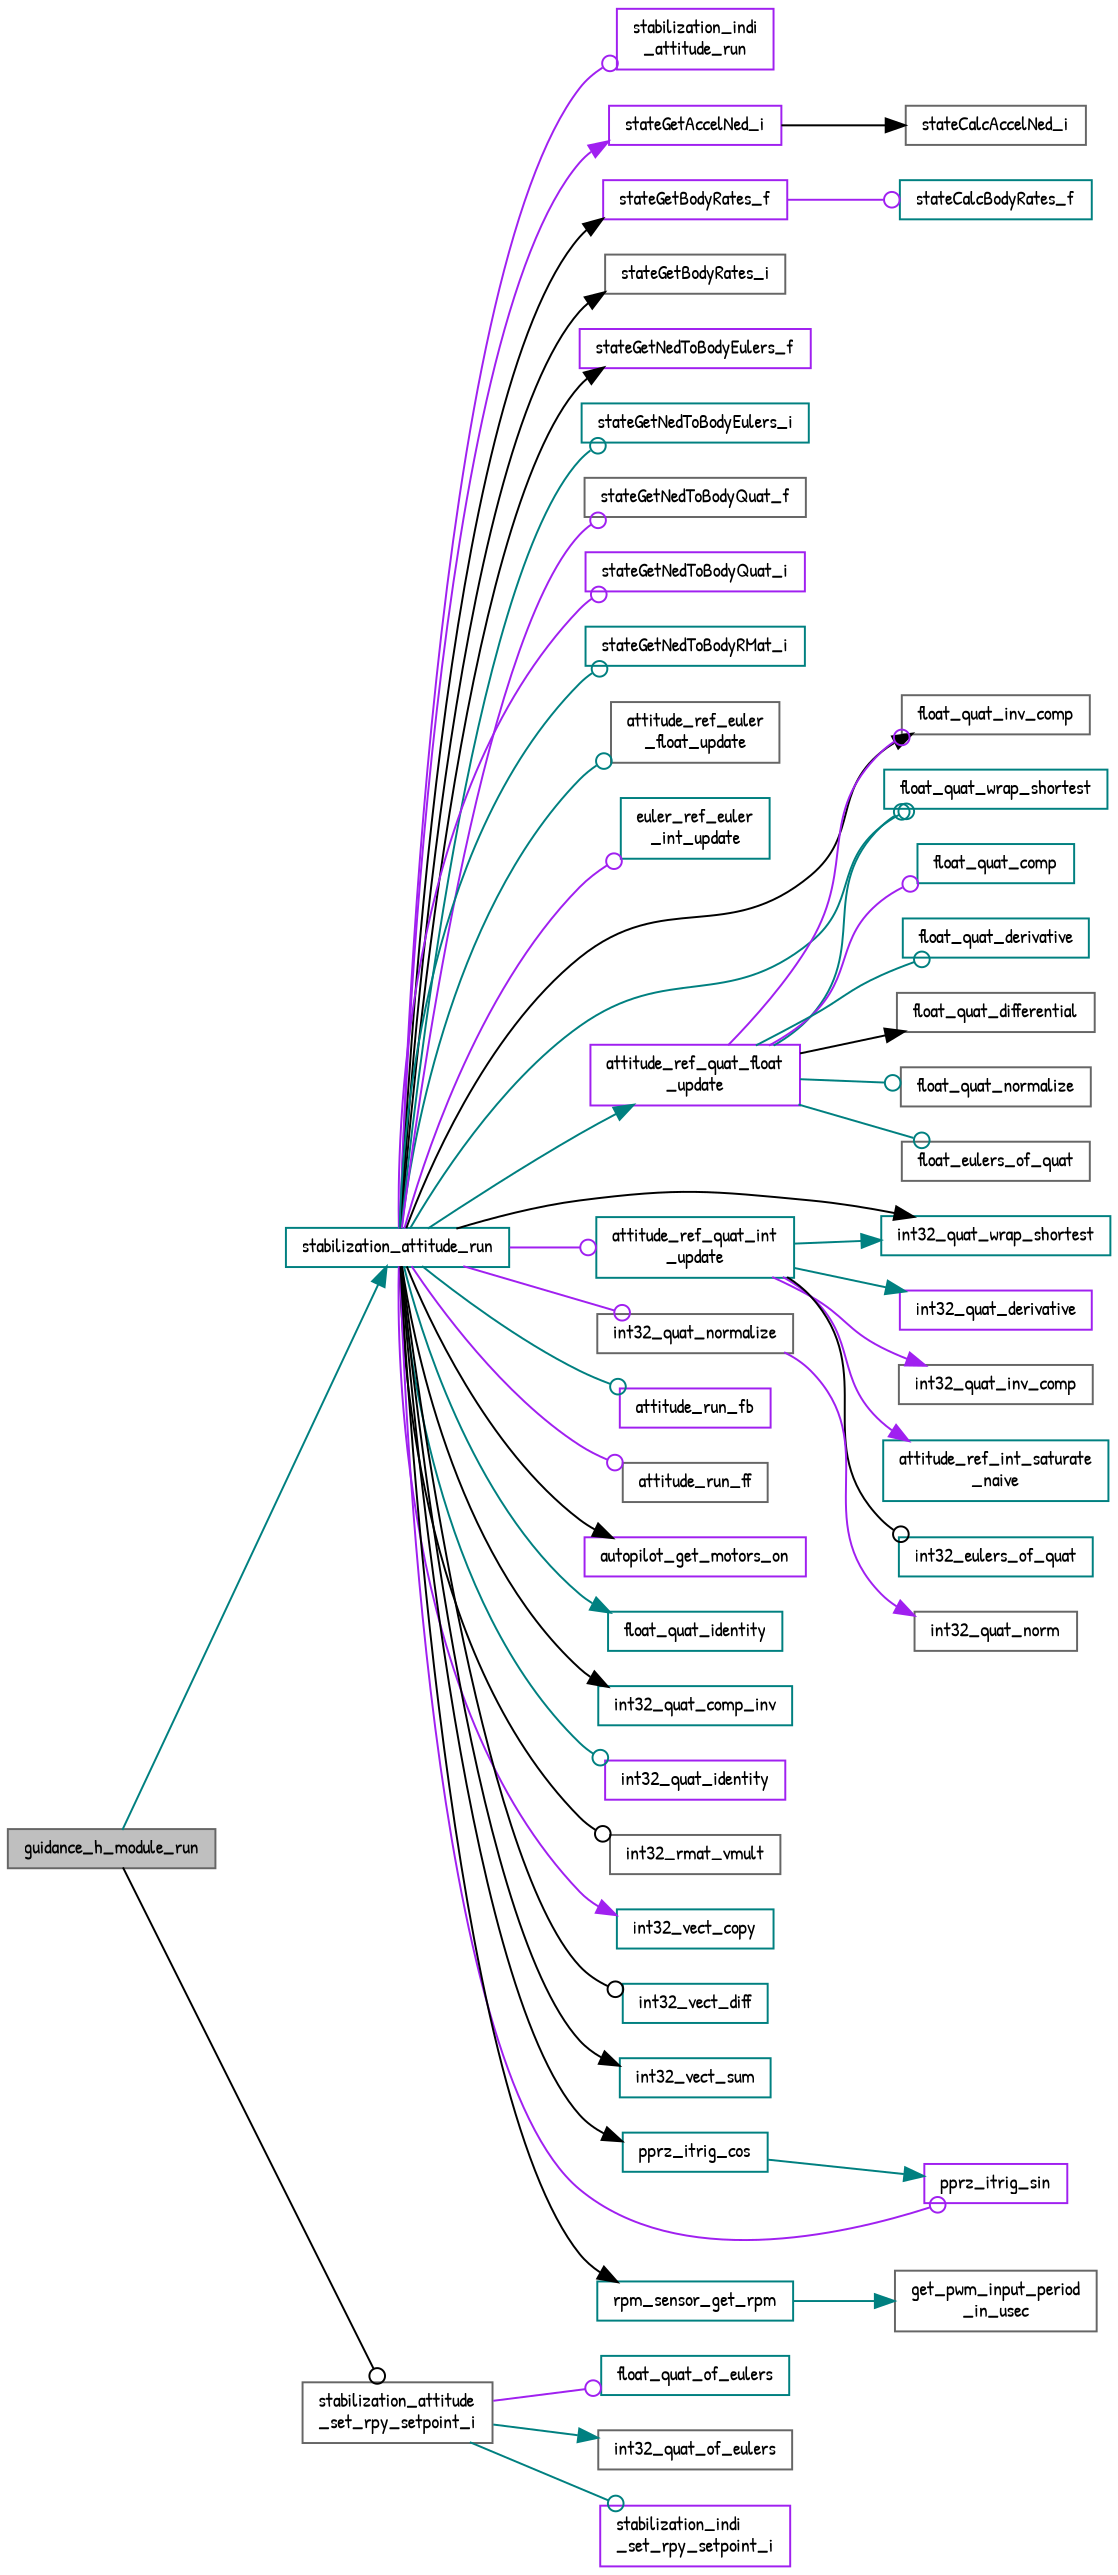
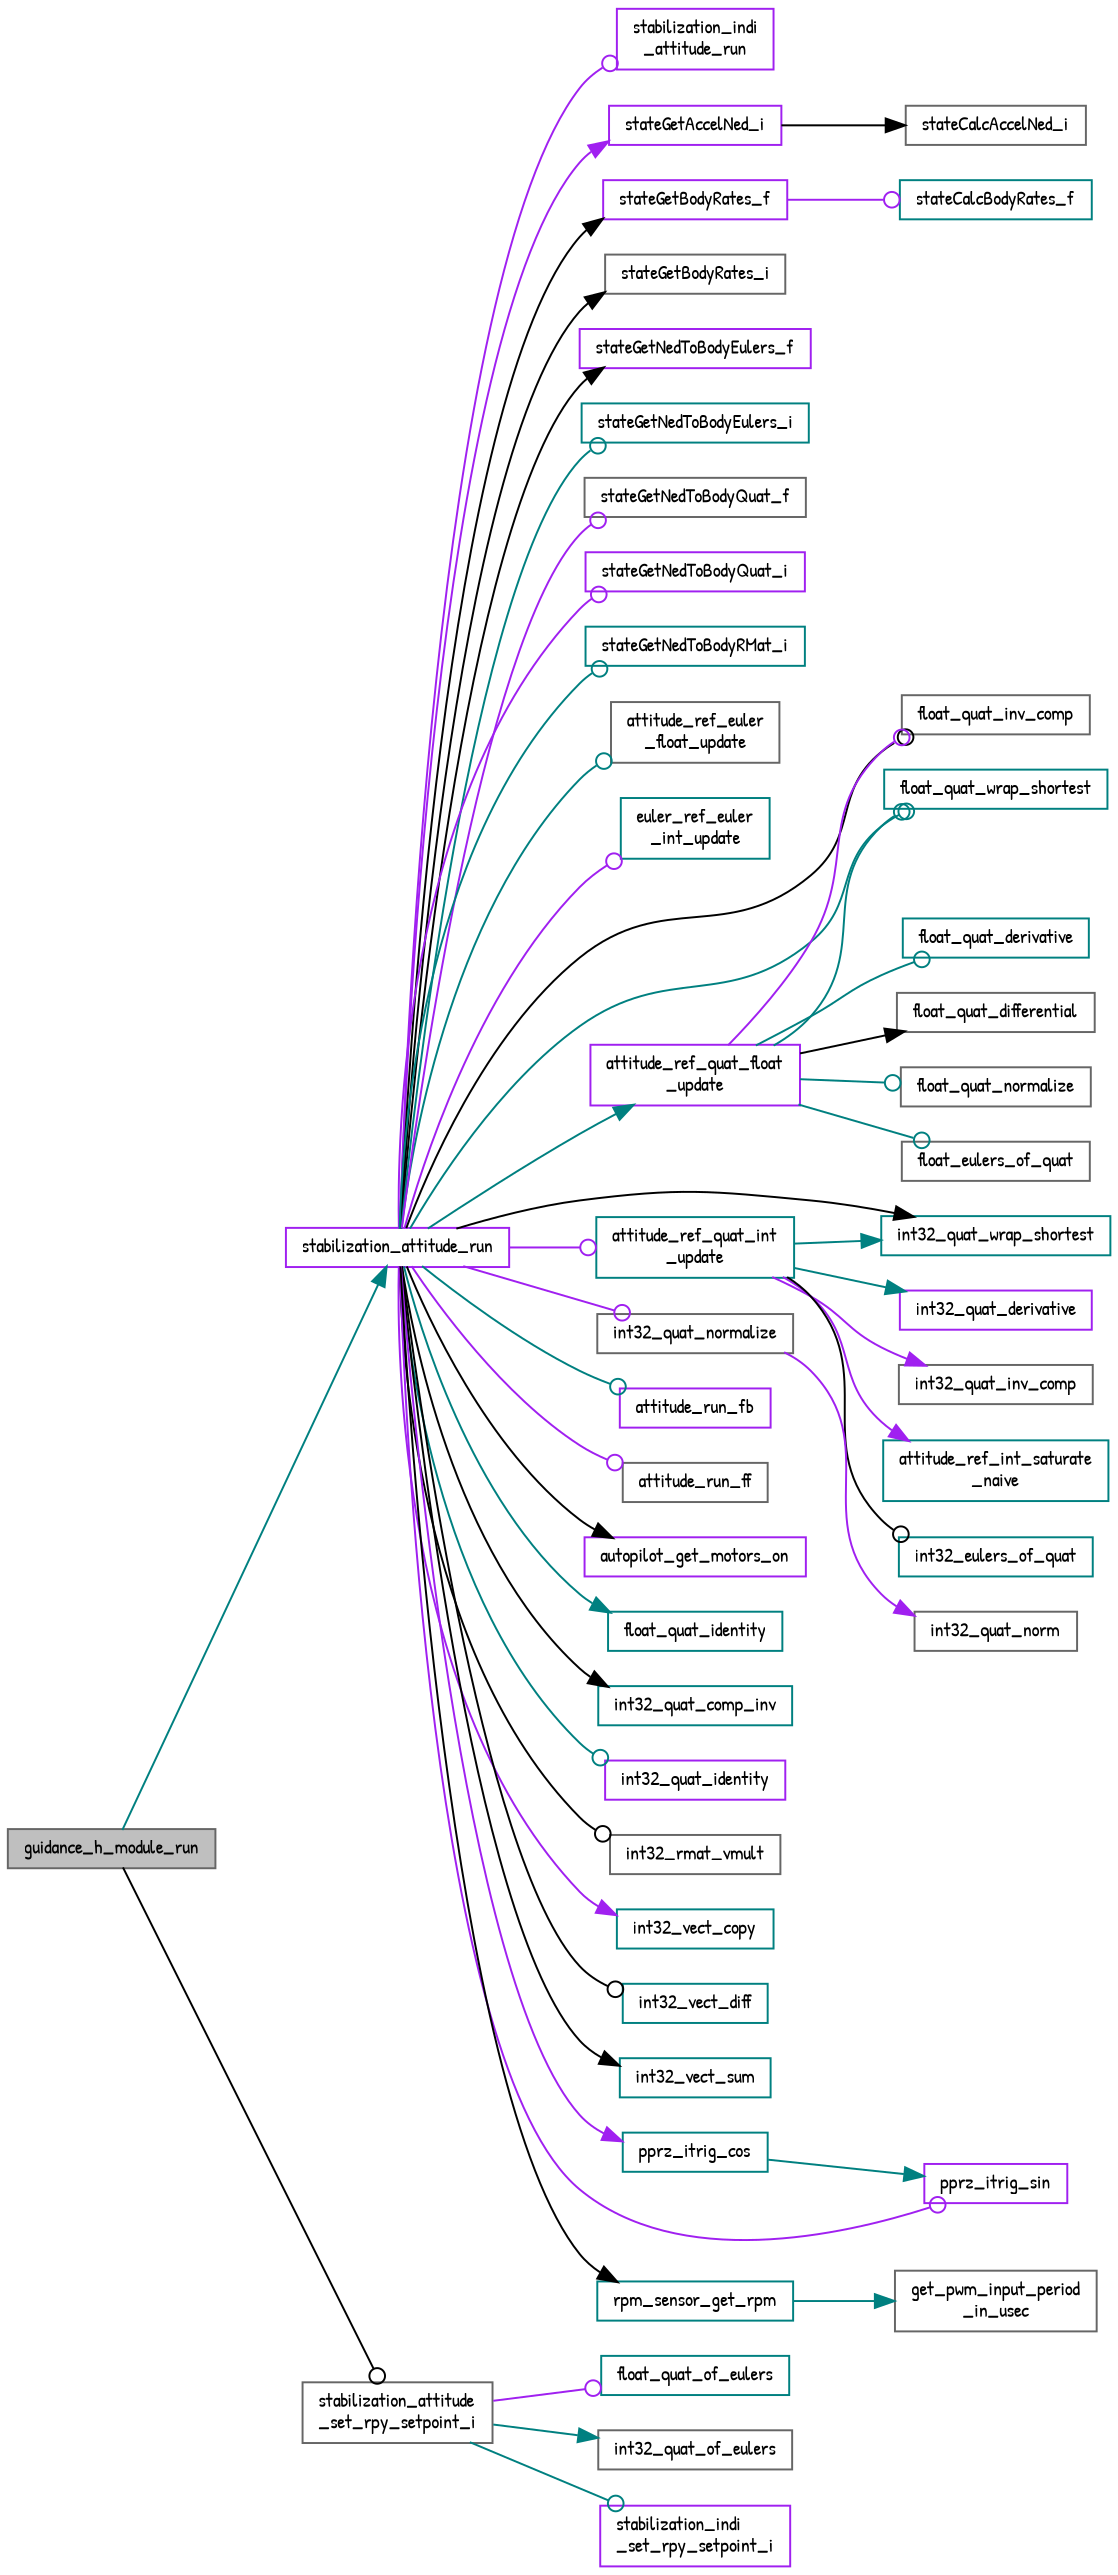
(996, 864) -> none
(616, 935) -> (616, 935)
(398, 1247) -> (398, 1247)
(459, 1738) -> (459, 1738)
